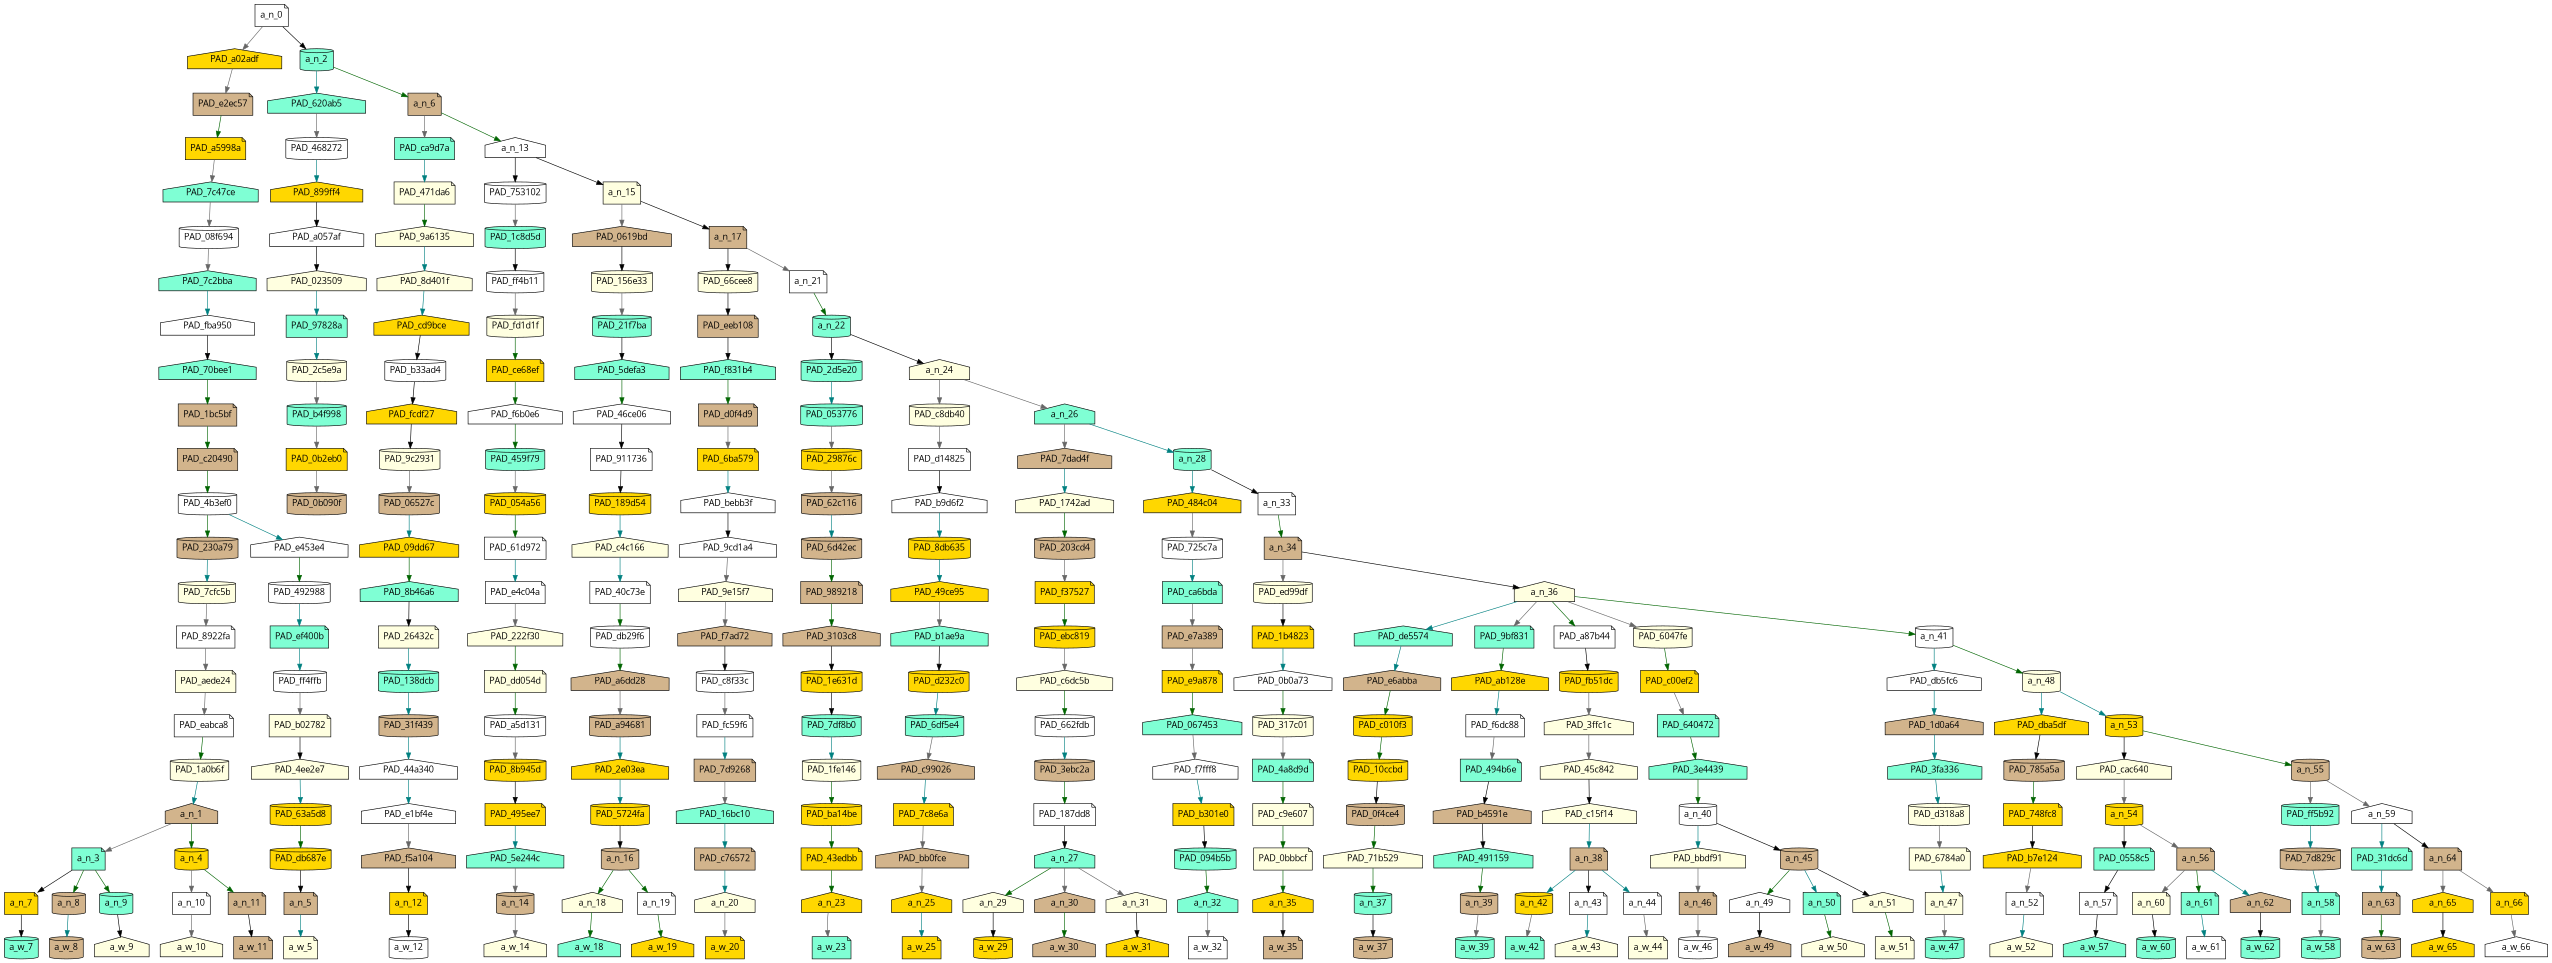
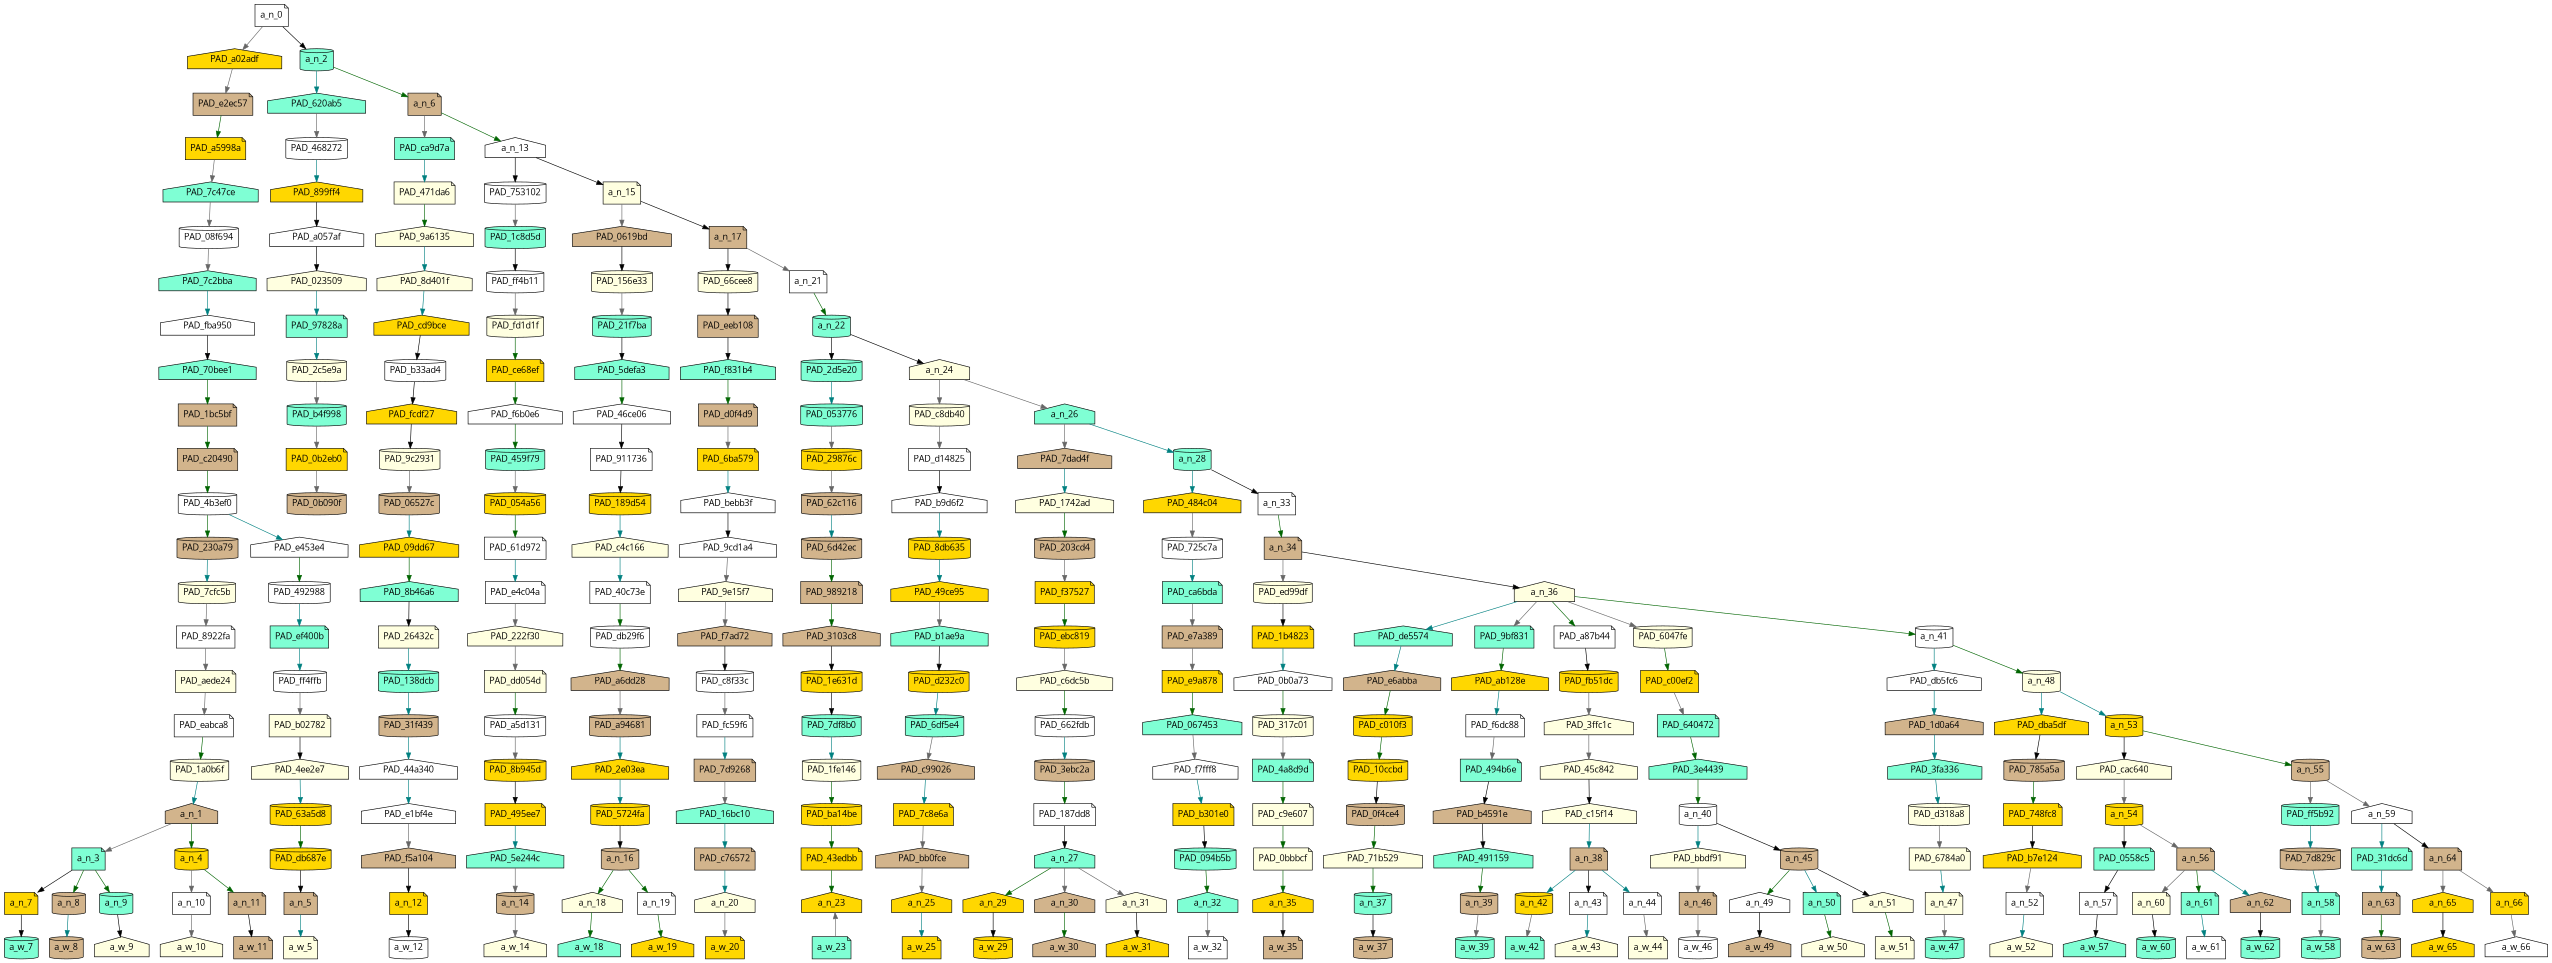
(515, 655) -> (515, 655)
(993, 903) -> (993, 903)
(827, 921) -> (836, 928)
